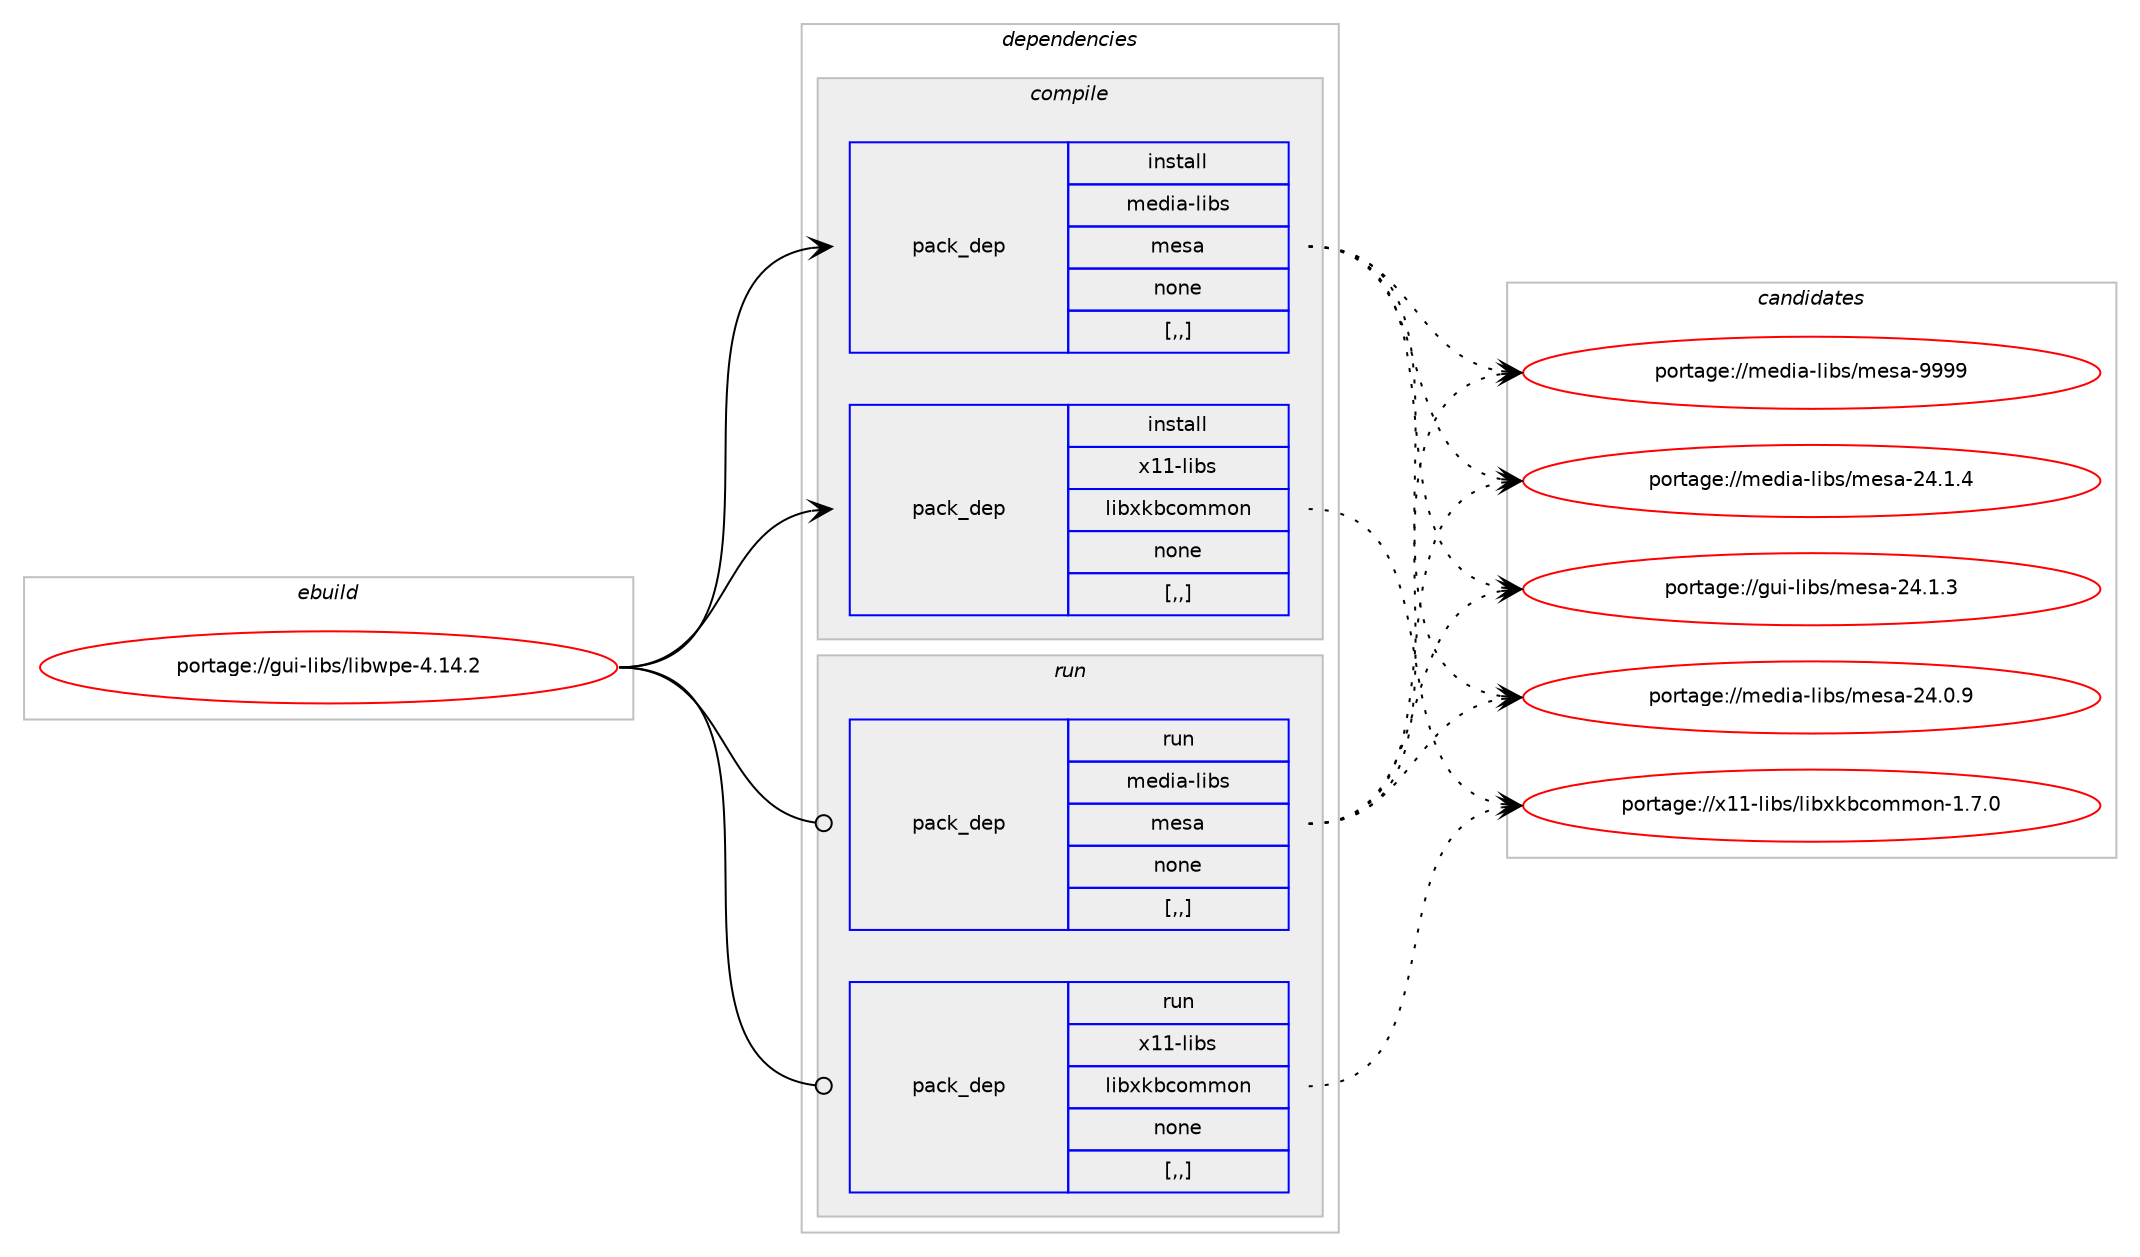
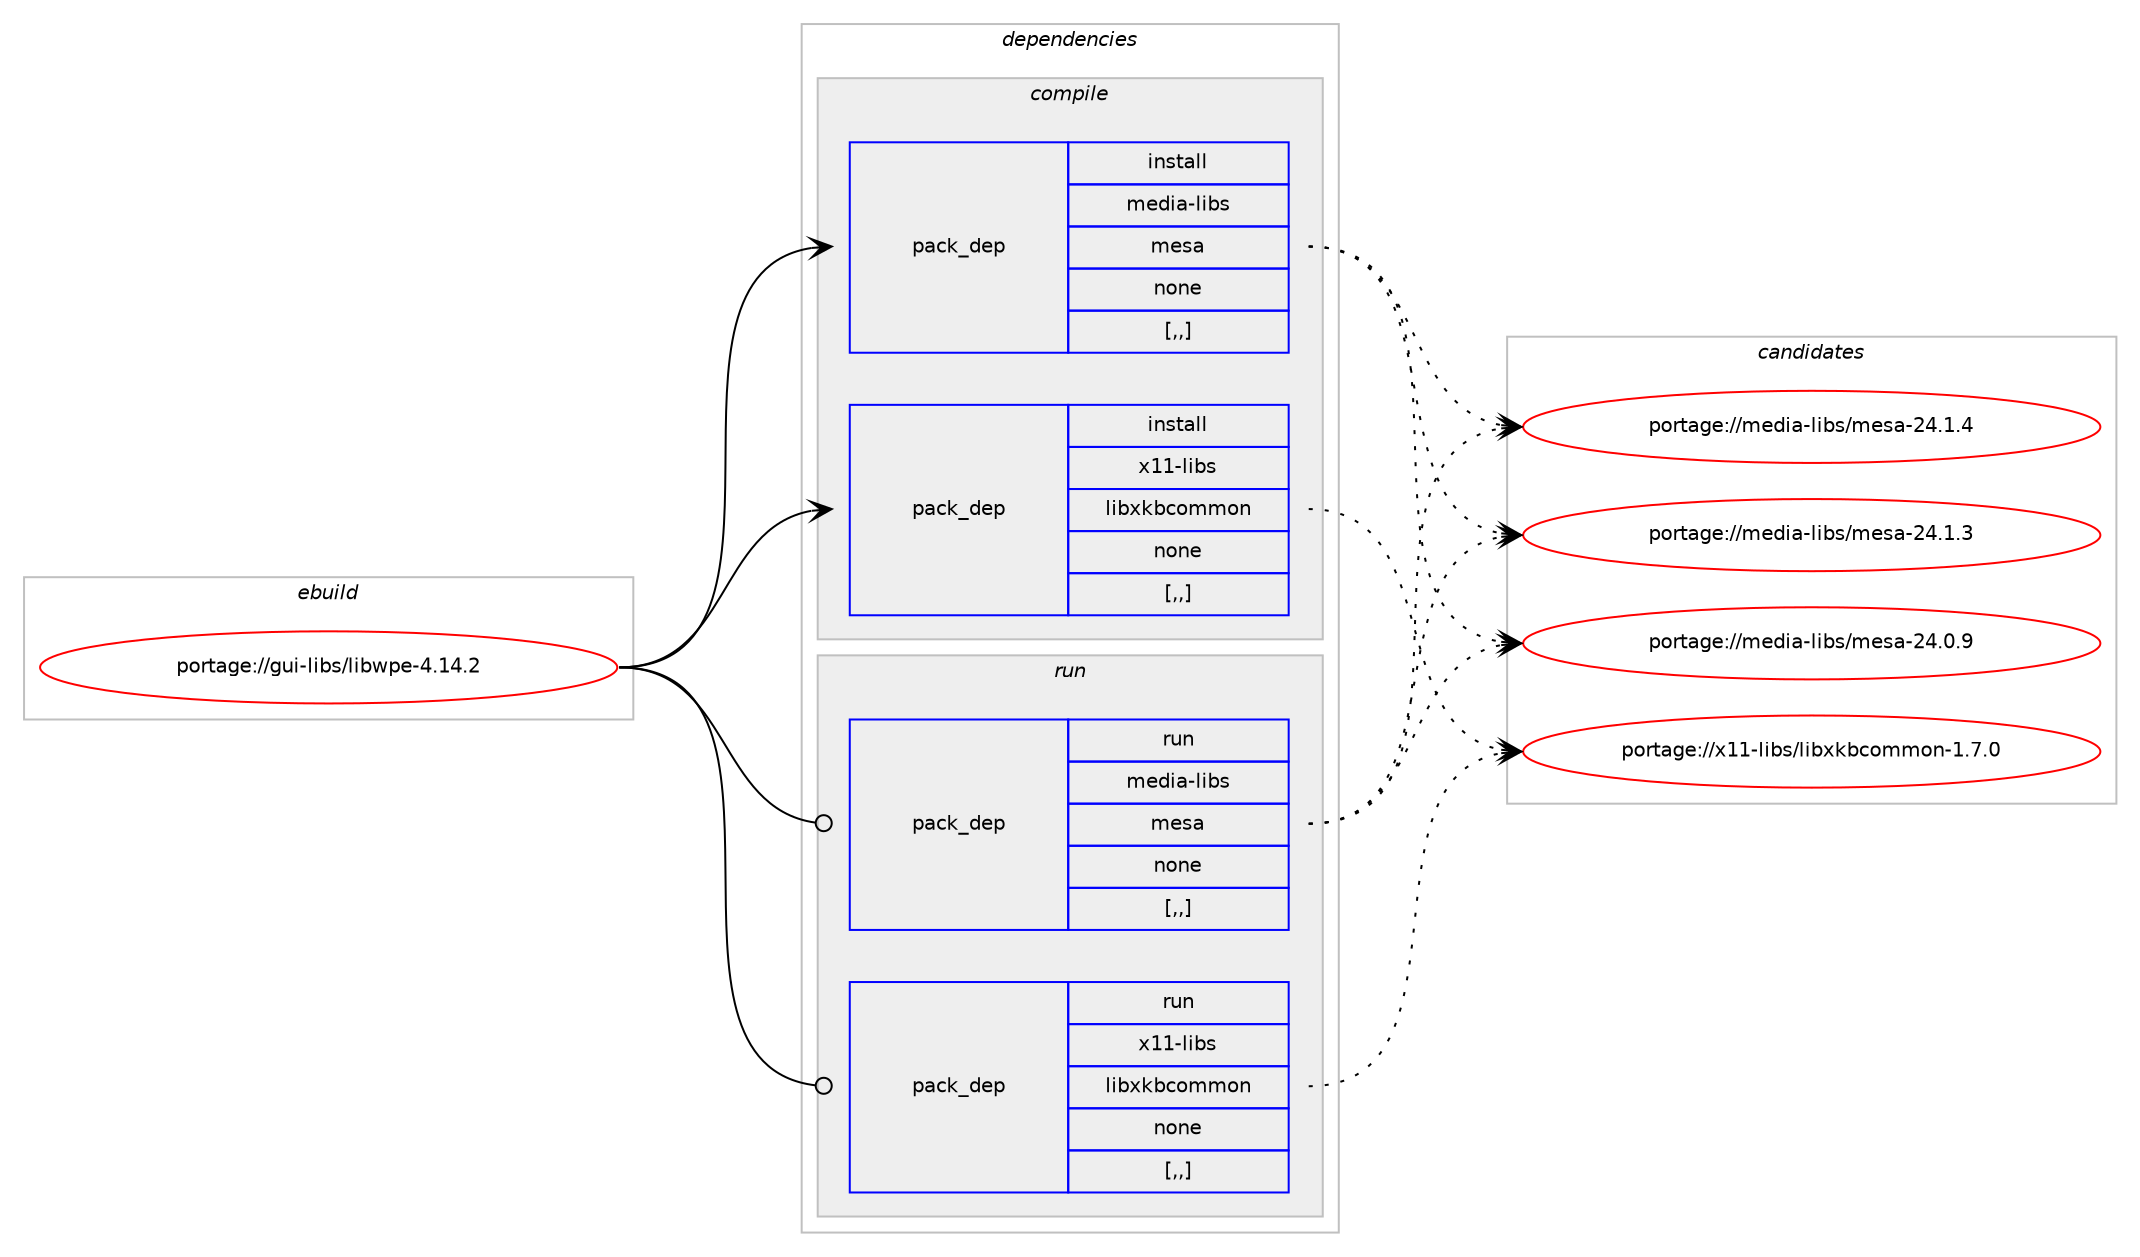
(1812, 373) -> none
(1812, 589) -> (1812, 535)
